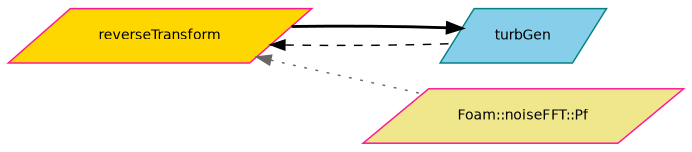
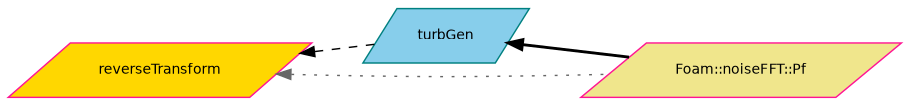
(369, 26) -> (576, 51)
